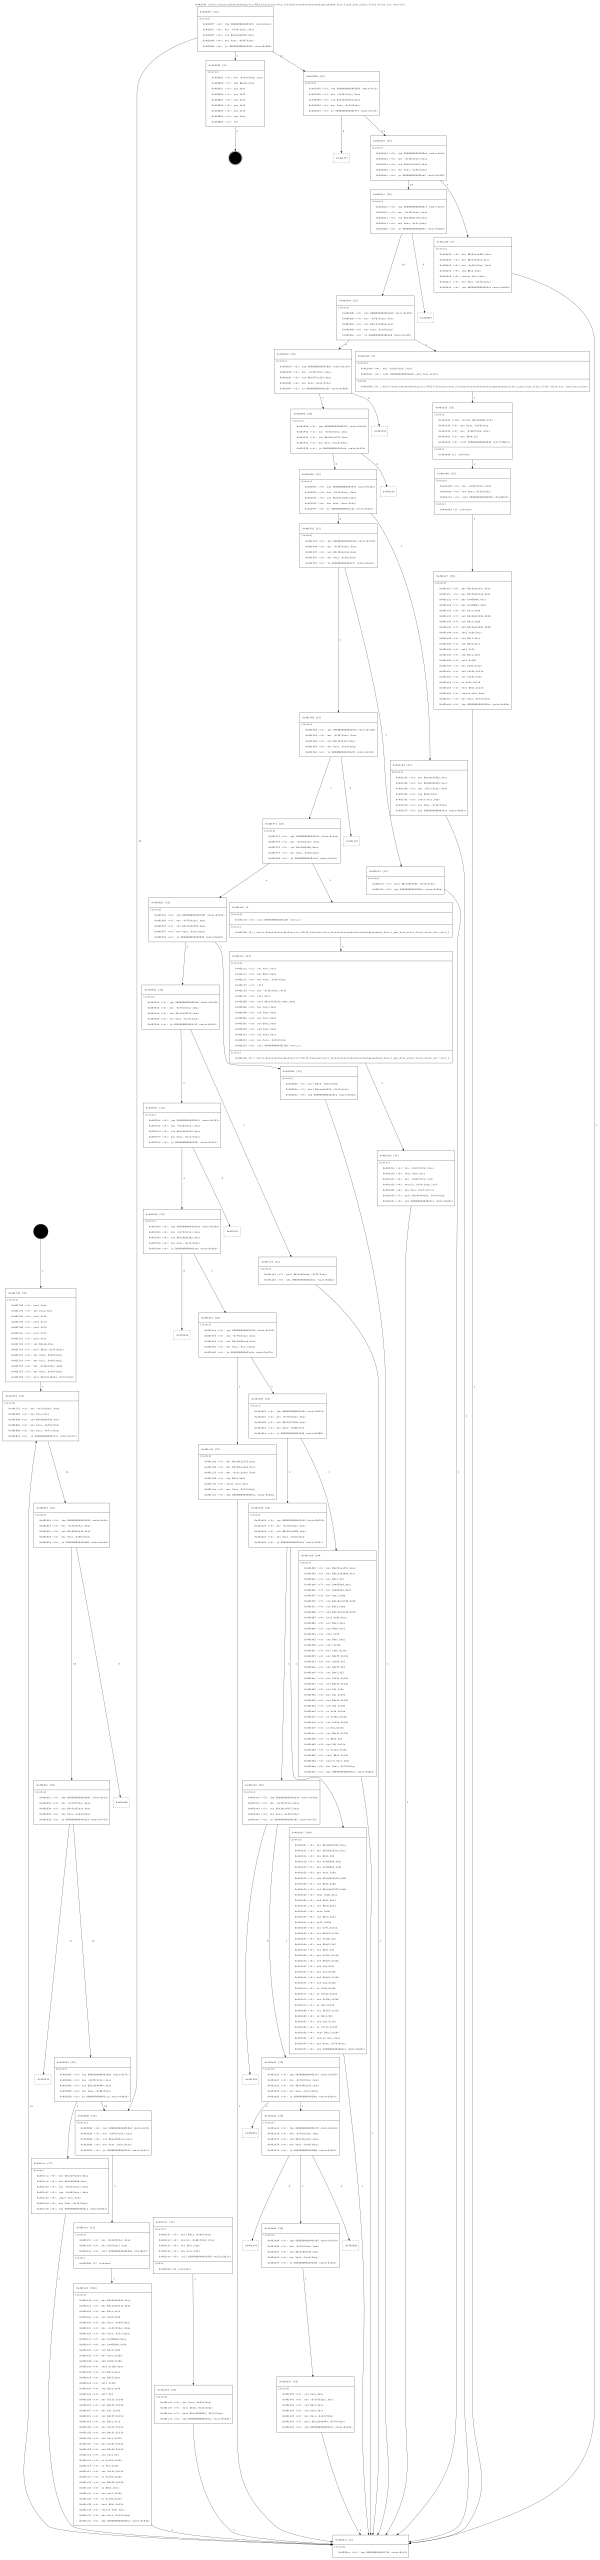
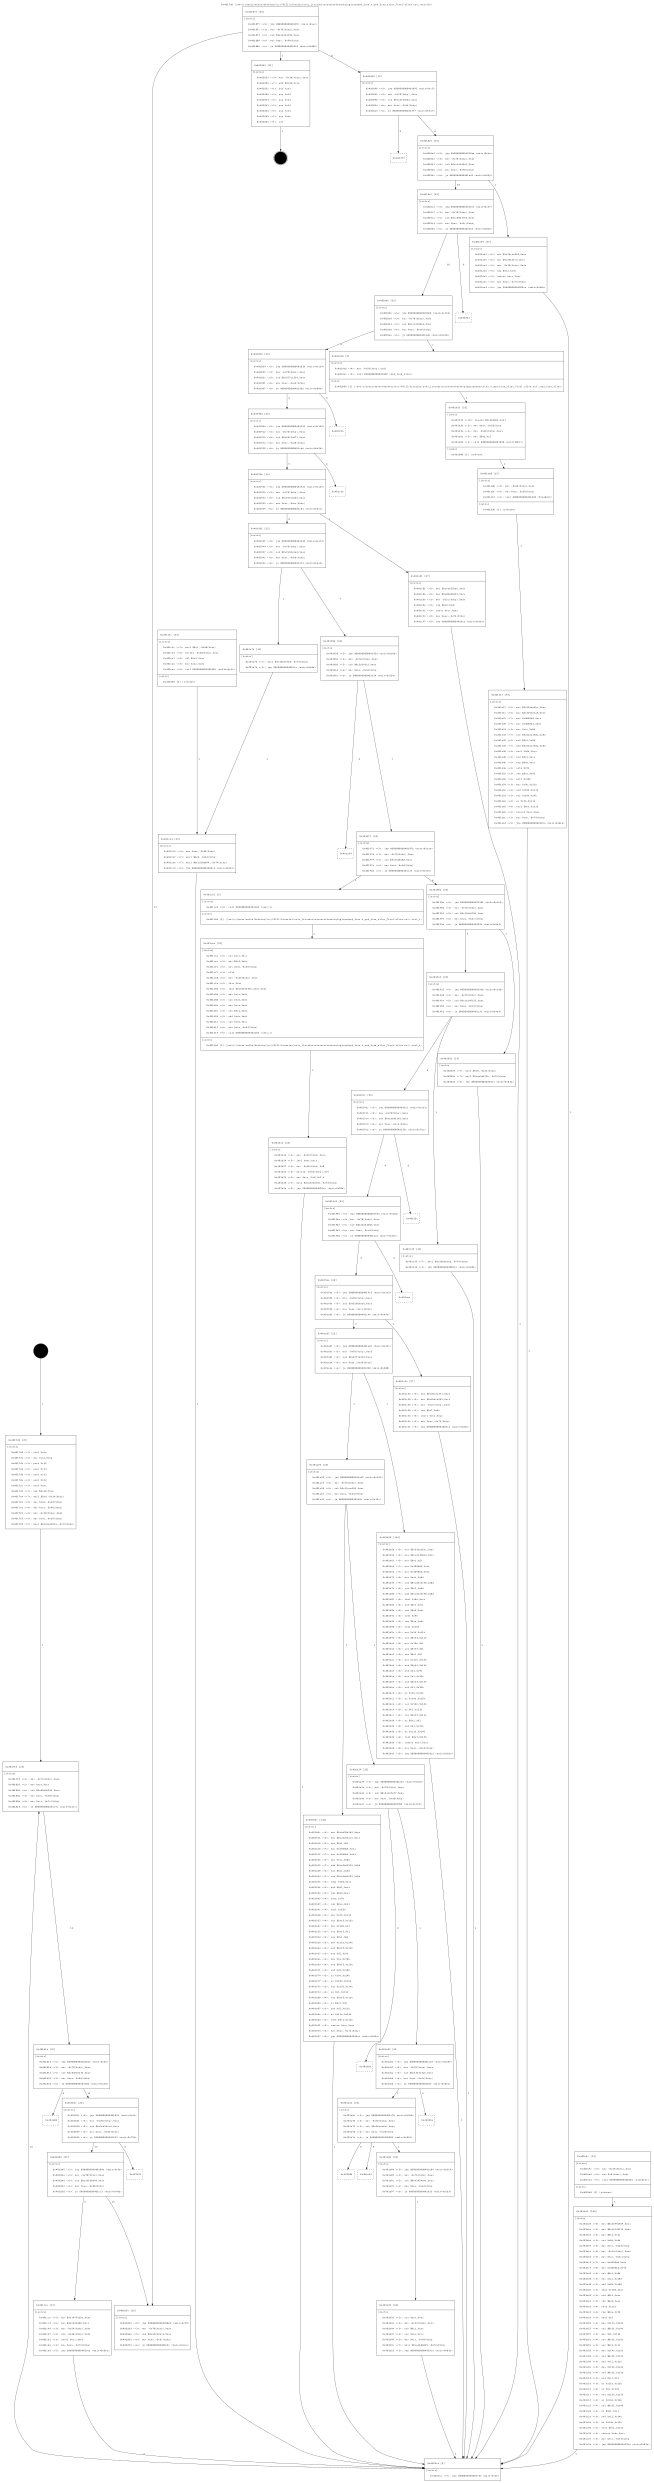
(456, 1717) -> (239, 752)
(112, 2188) -> none
